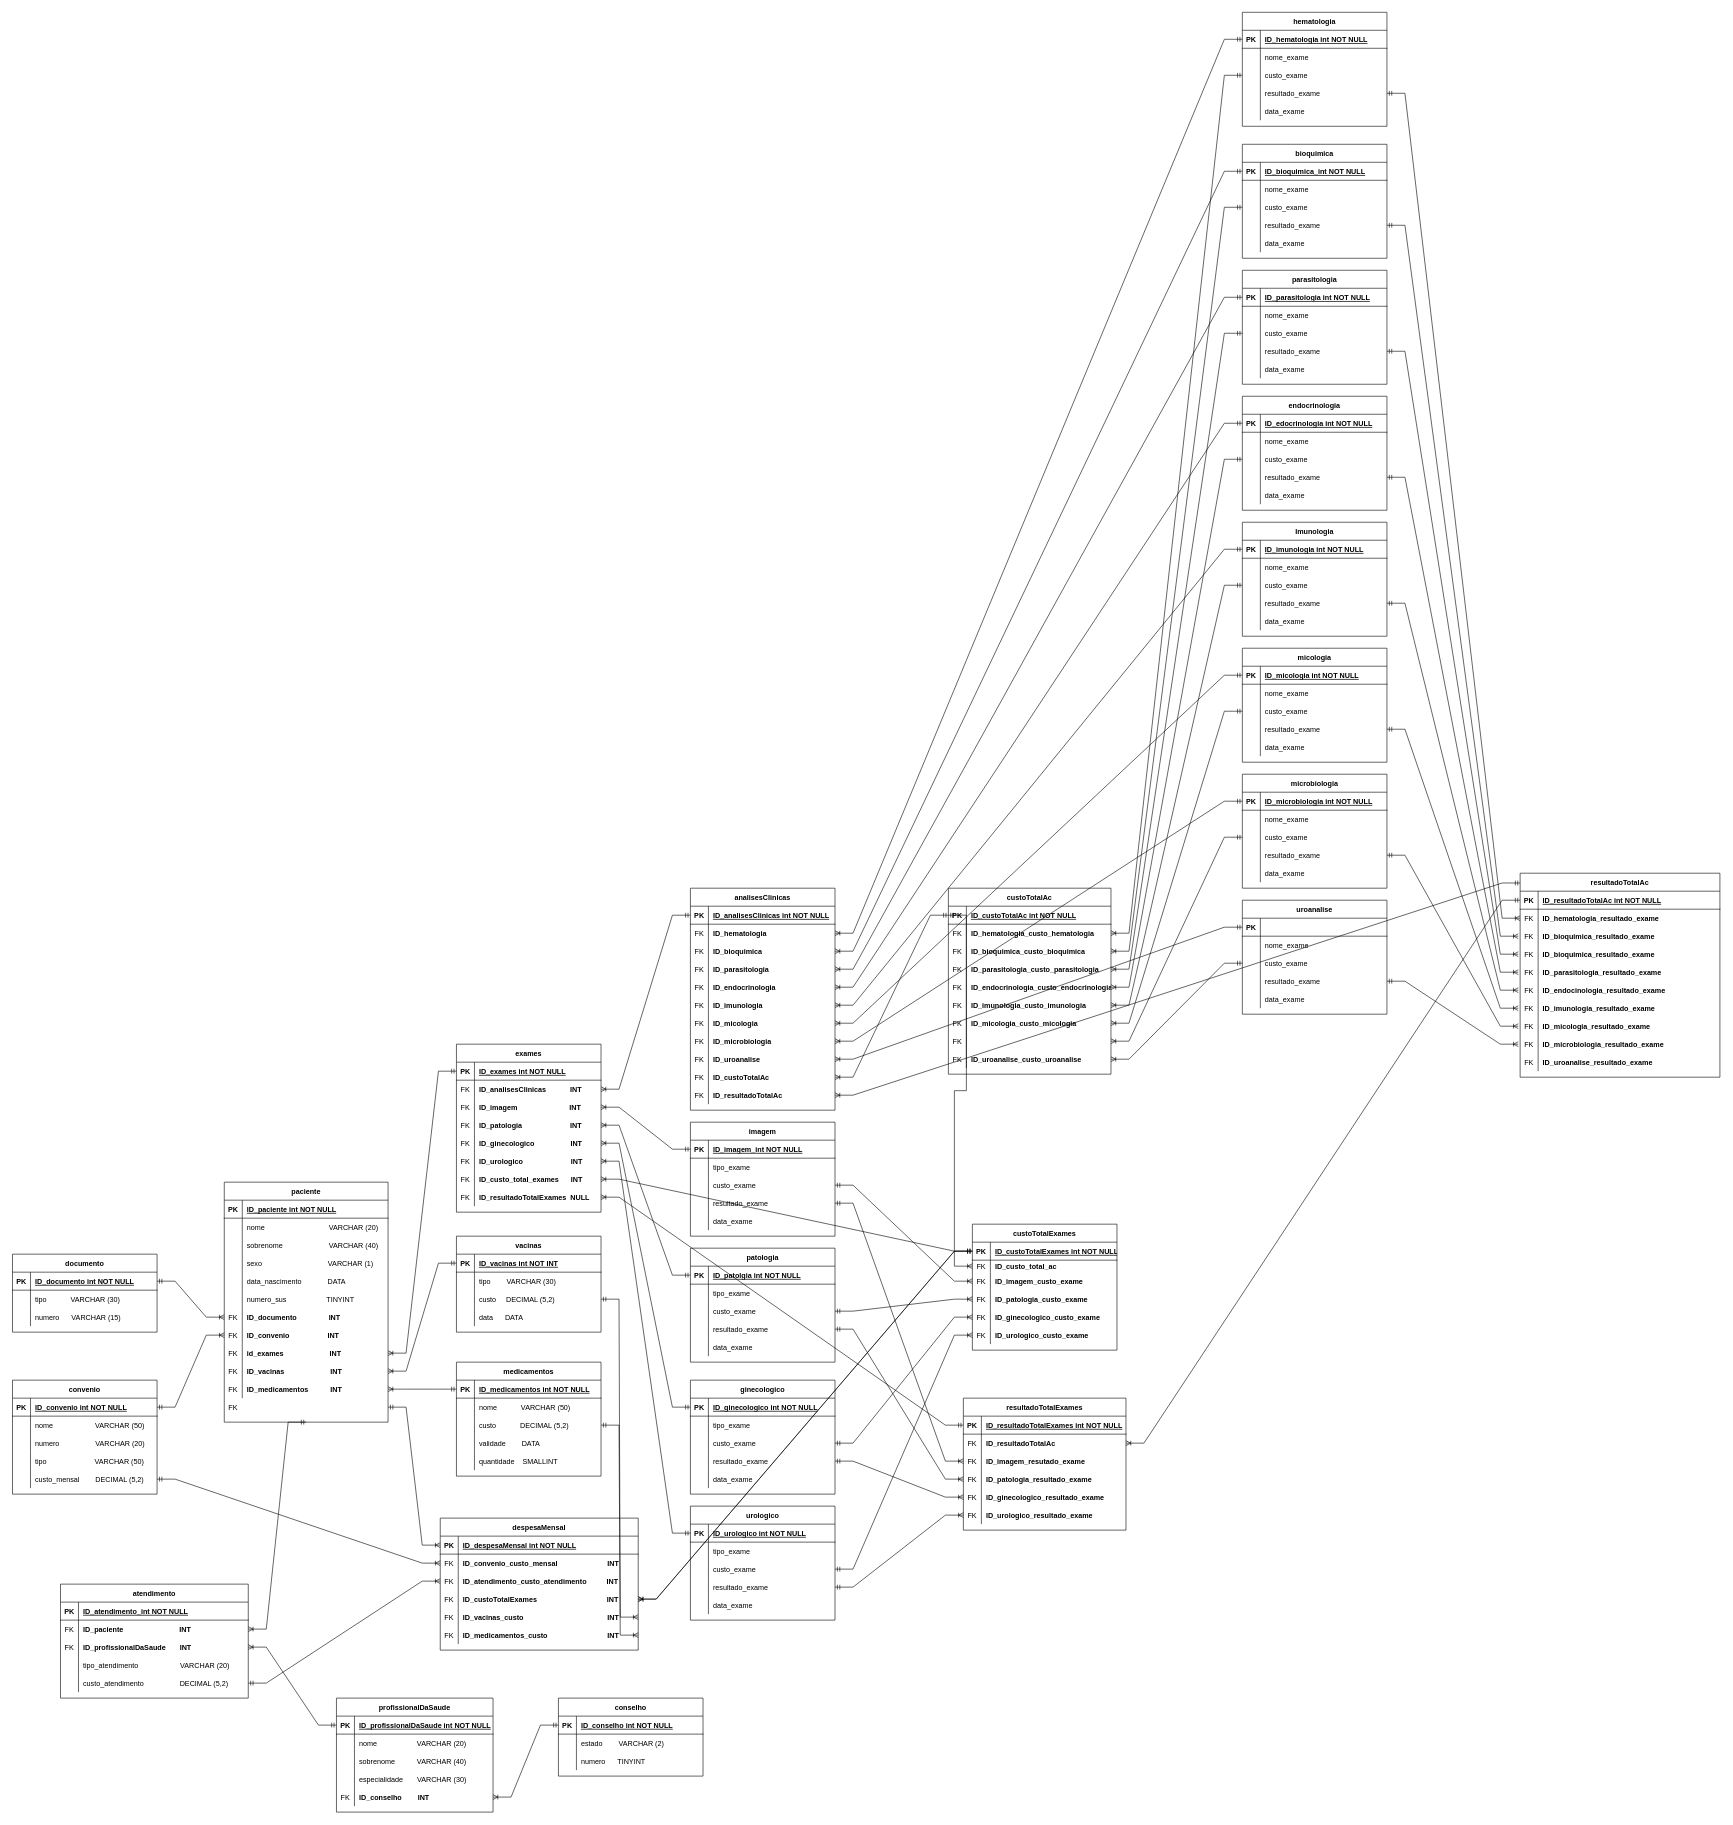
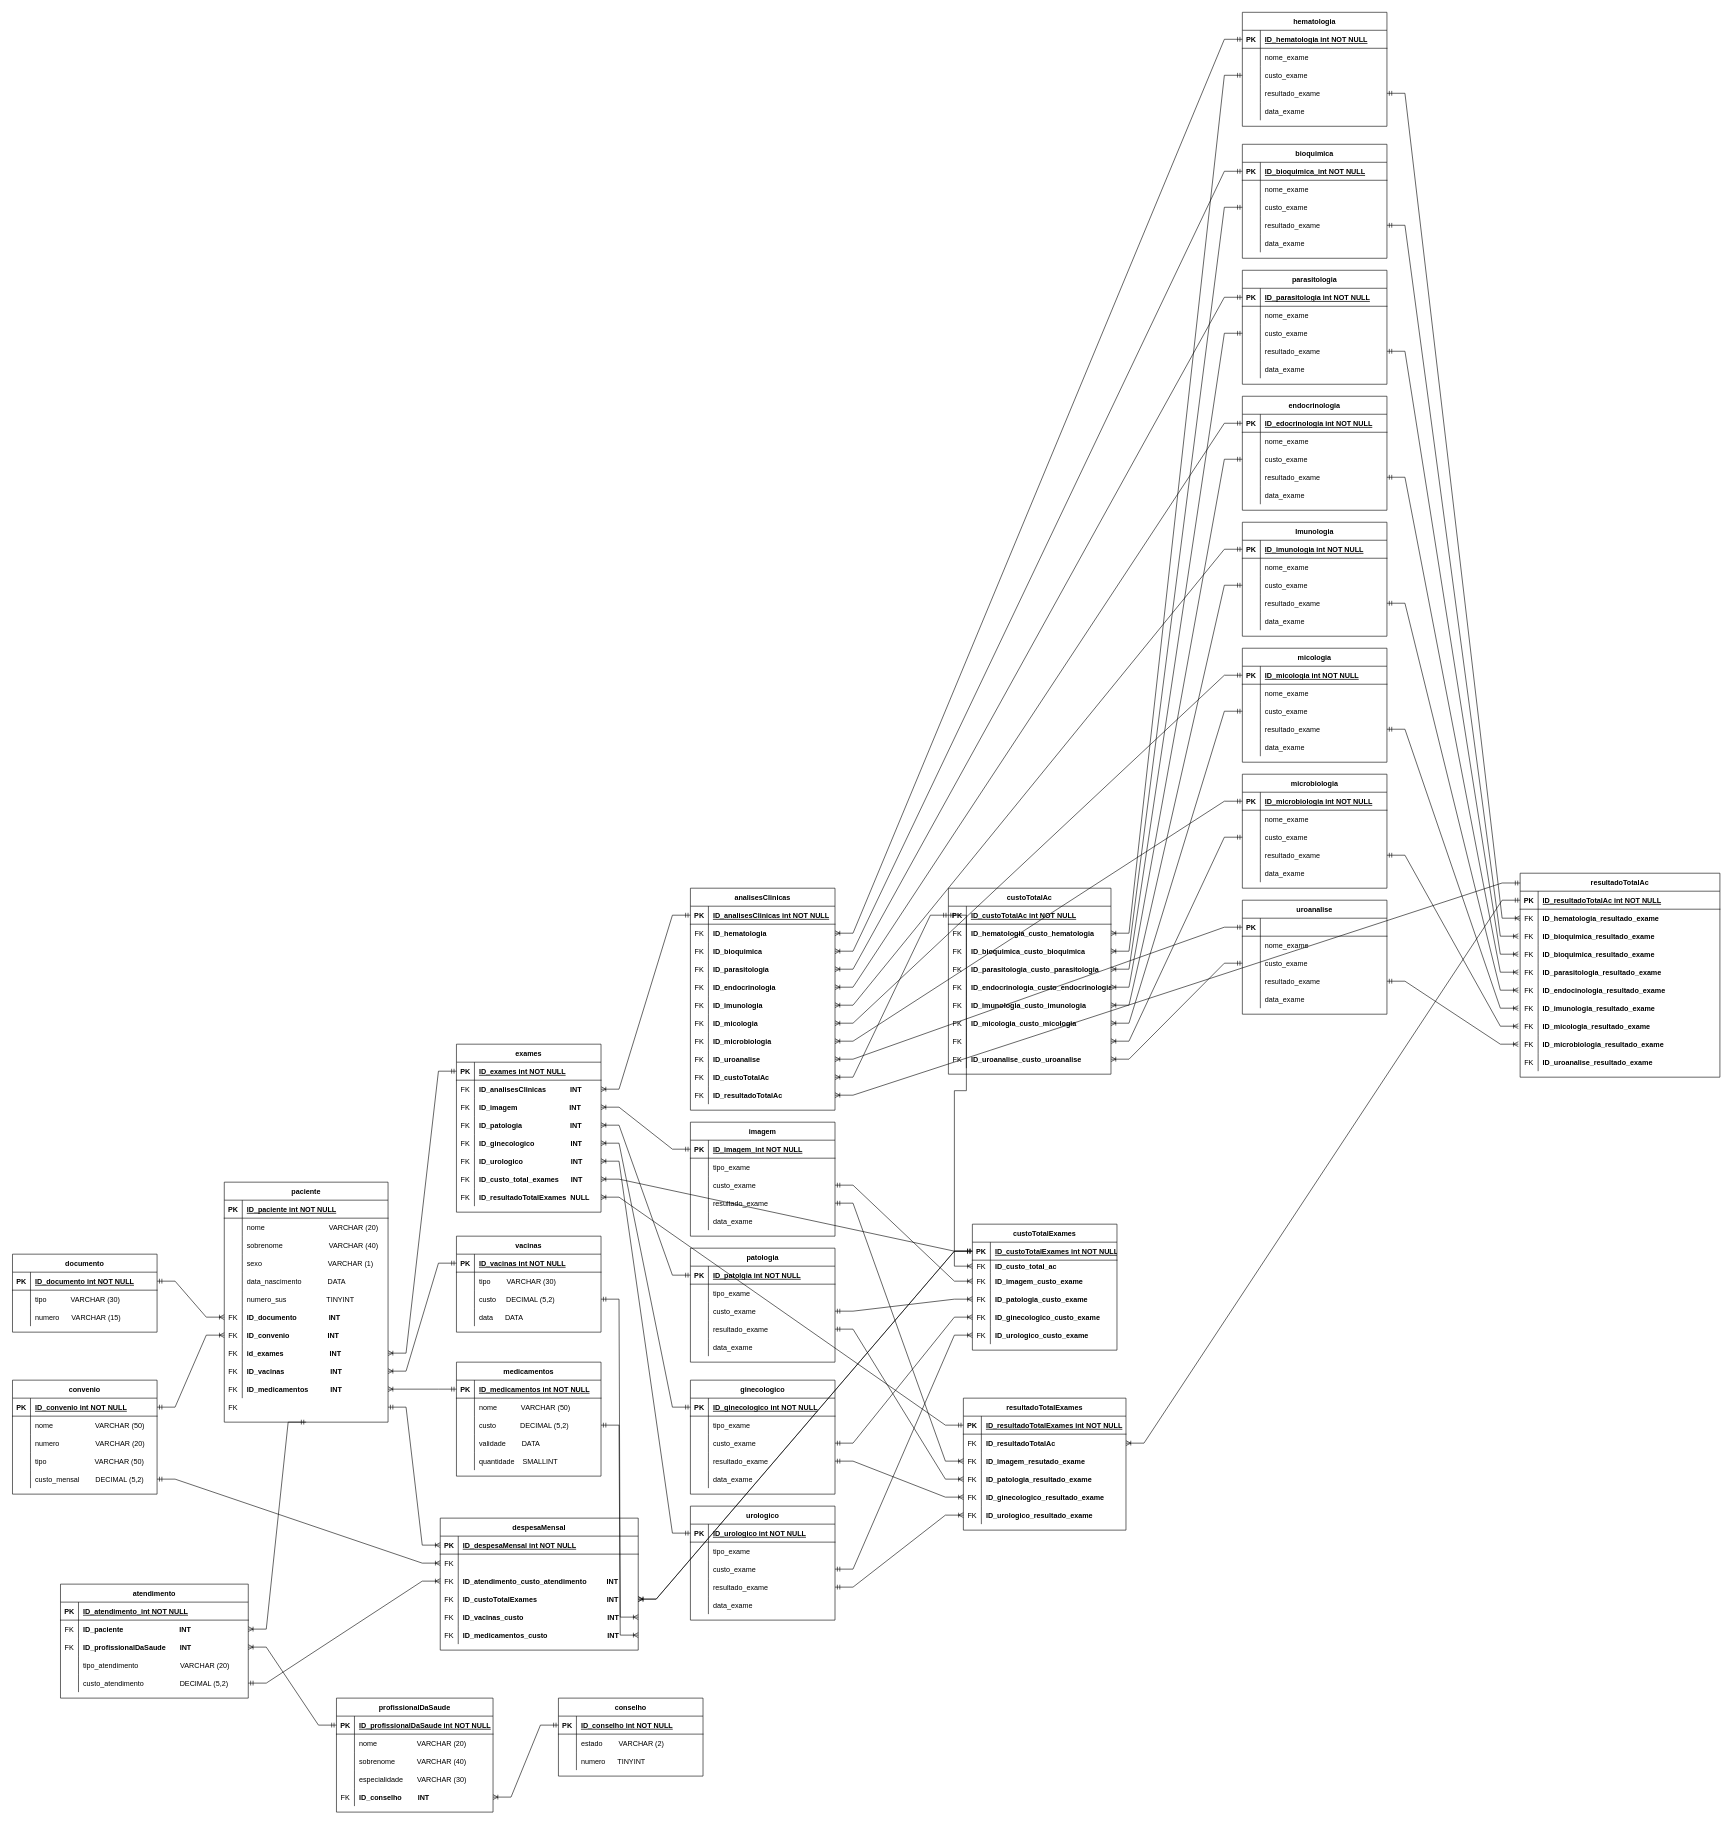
(518, 1264) -> (520, 1264)
(548, 1563) -> none
